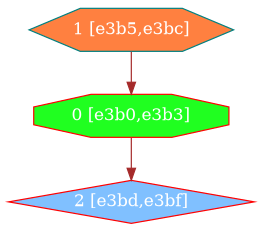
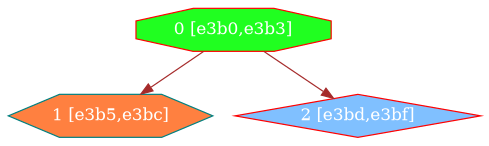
(131, 67) -> (177, 69)
